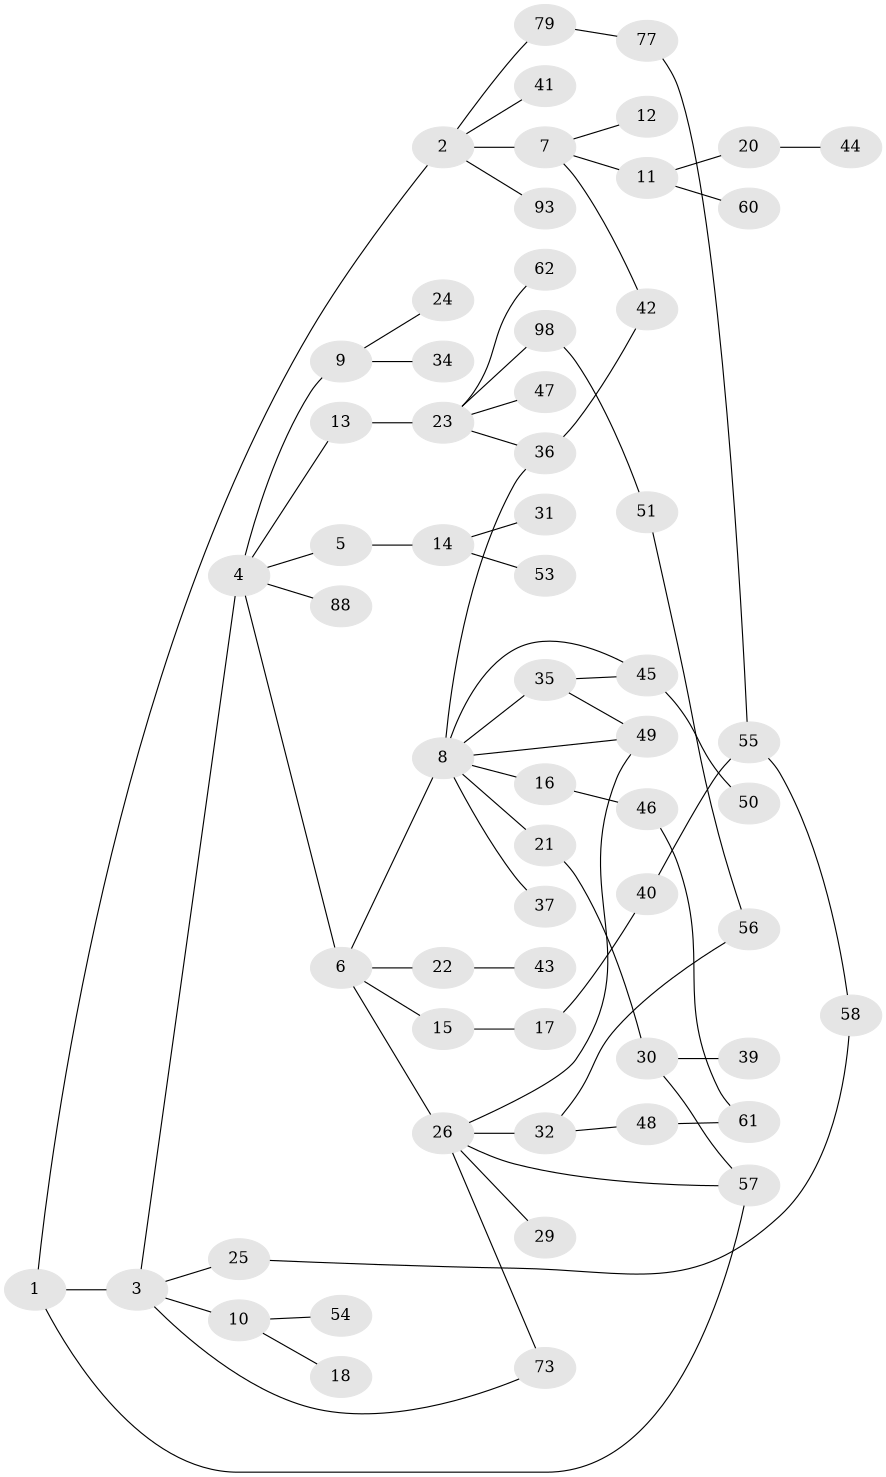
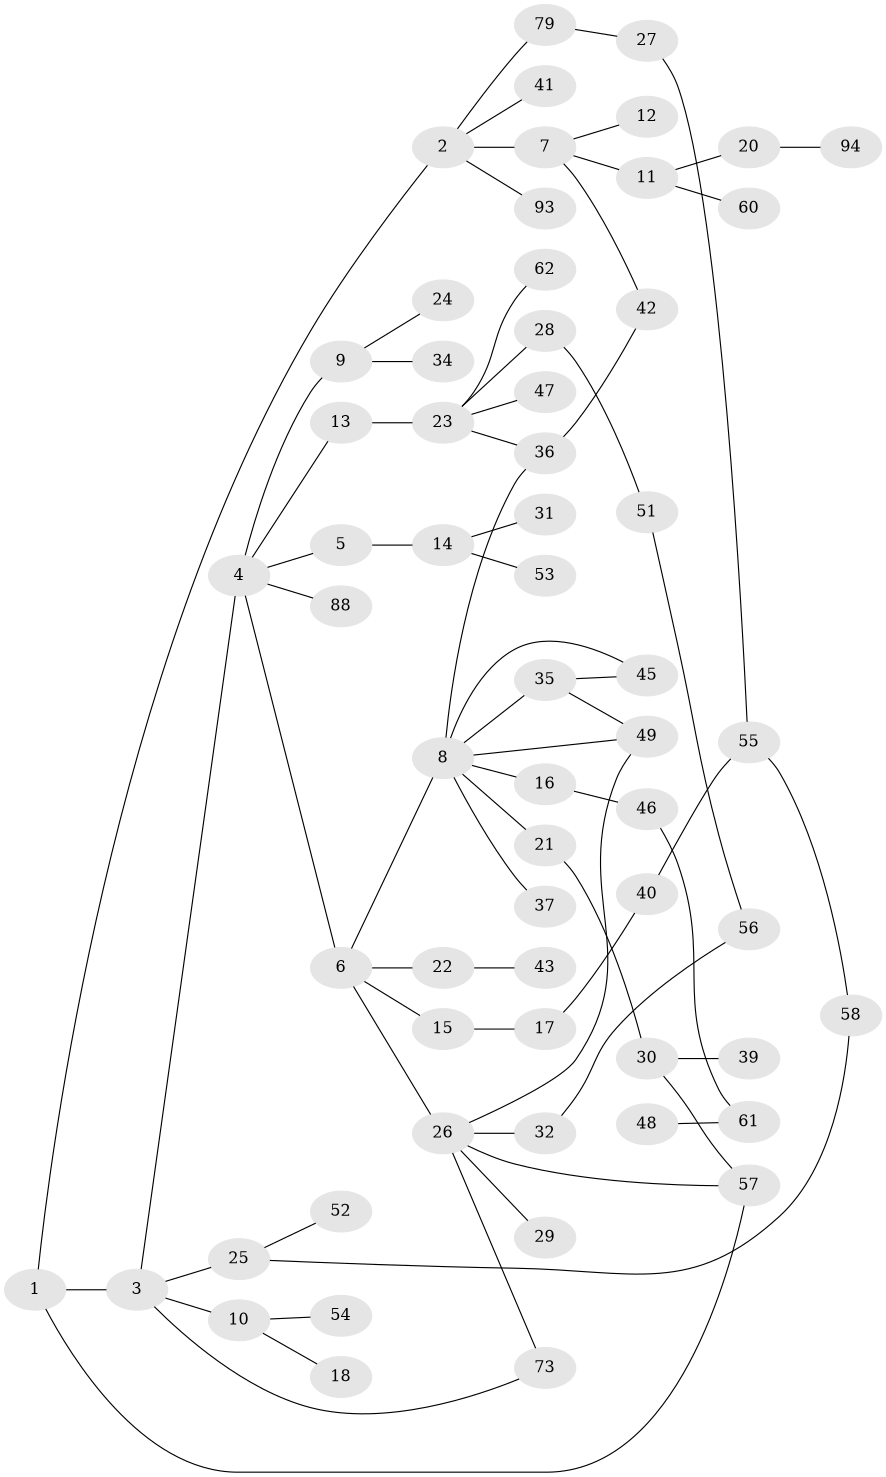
(647, 41) -> (647, 41)
(851, 147) -> (851, 147)
(545, 331) -> (545, 331)
(749, 804) -> none
(596, 1129) -> none
none -> (341, 1212)
